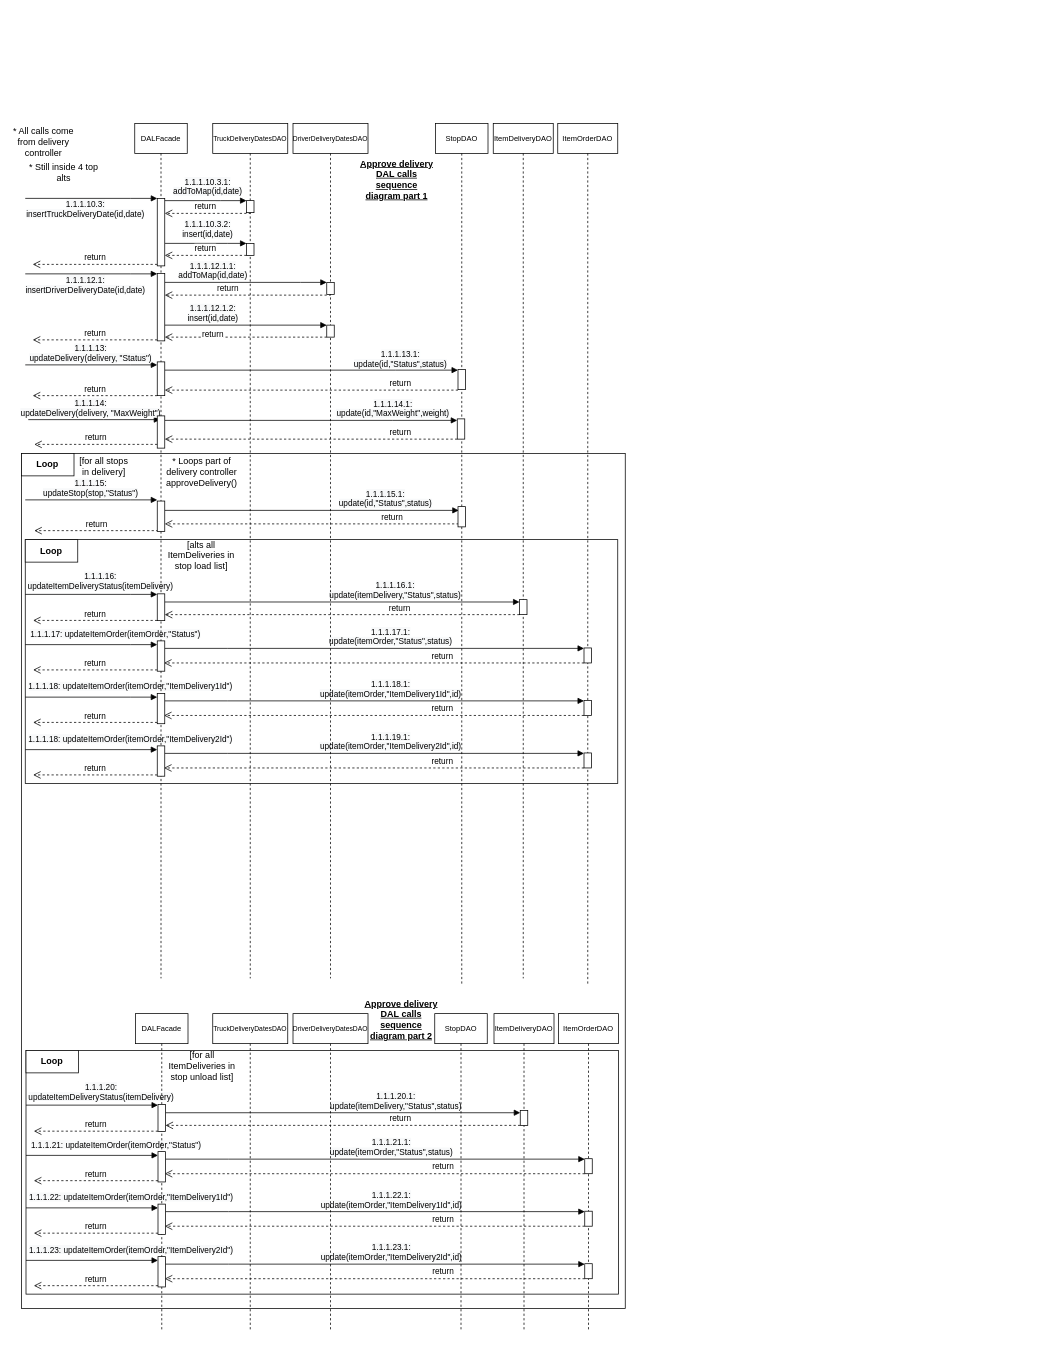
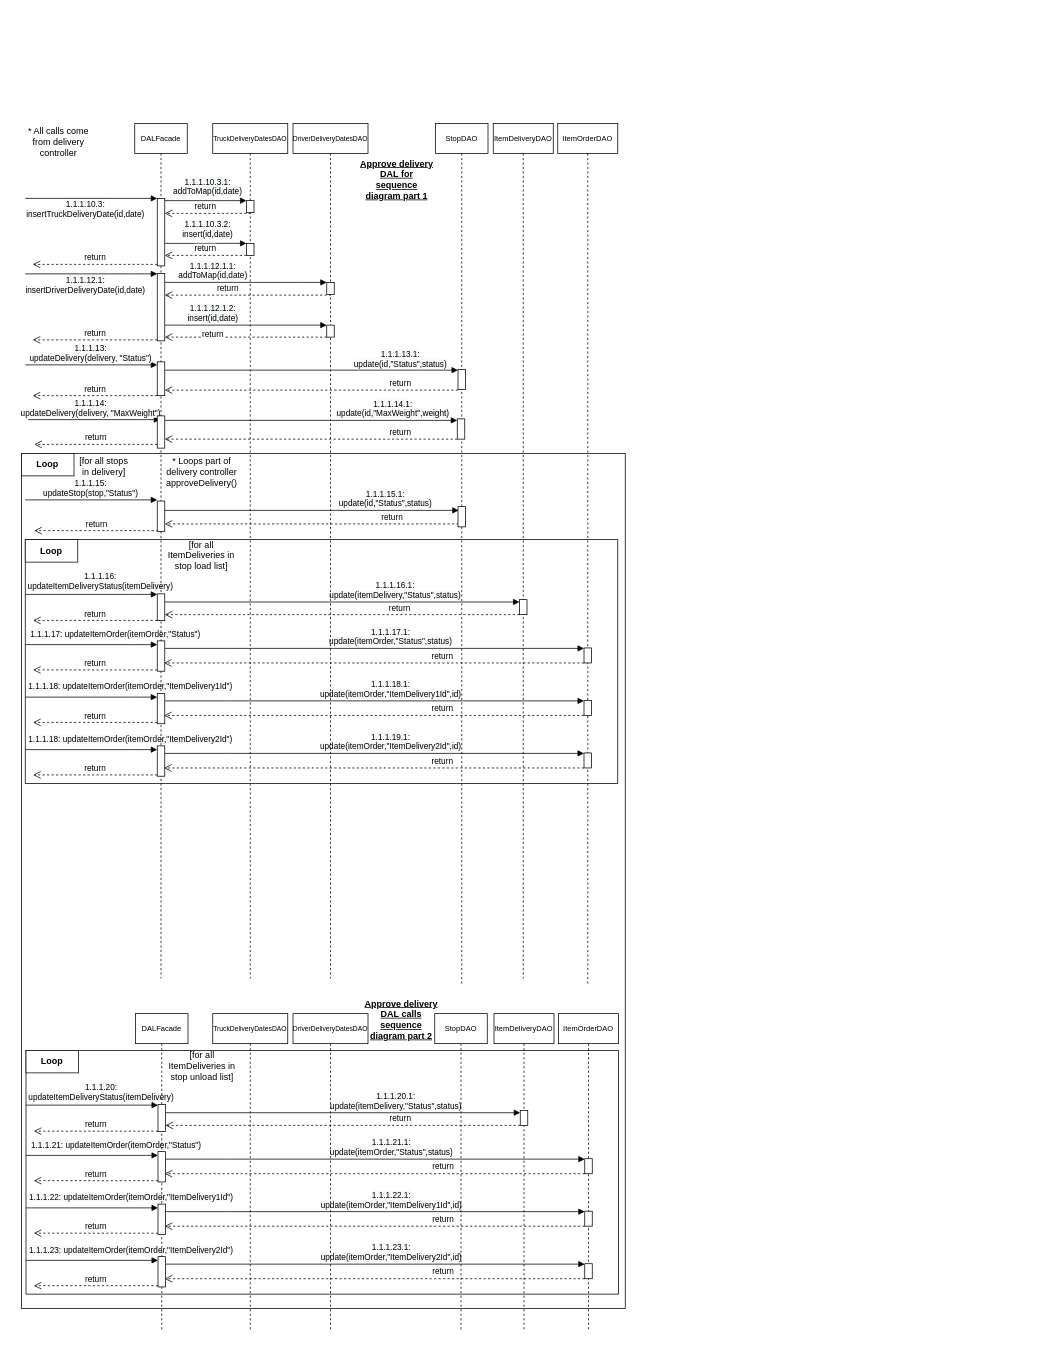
(44, 142) -> (59, 142)
(64, 172) -> none
(397, 180) -> (397, 180)
(201, 555) -> (201, 555)
